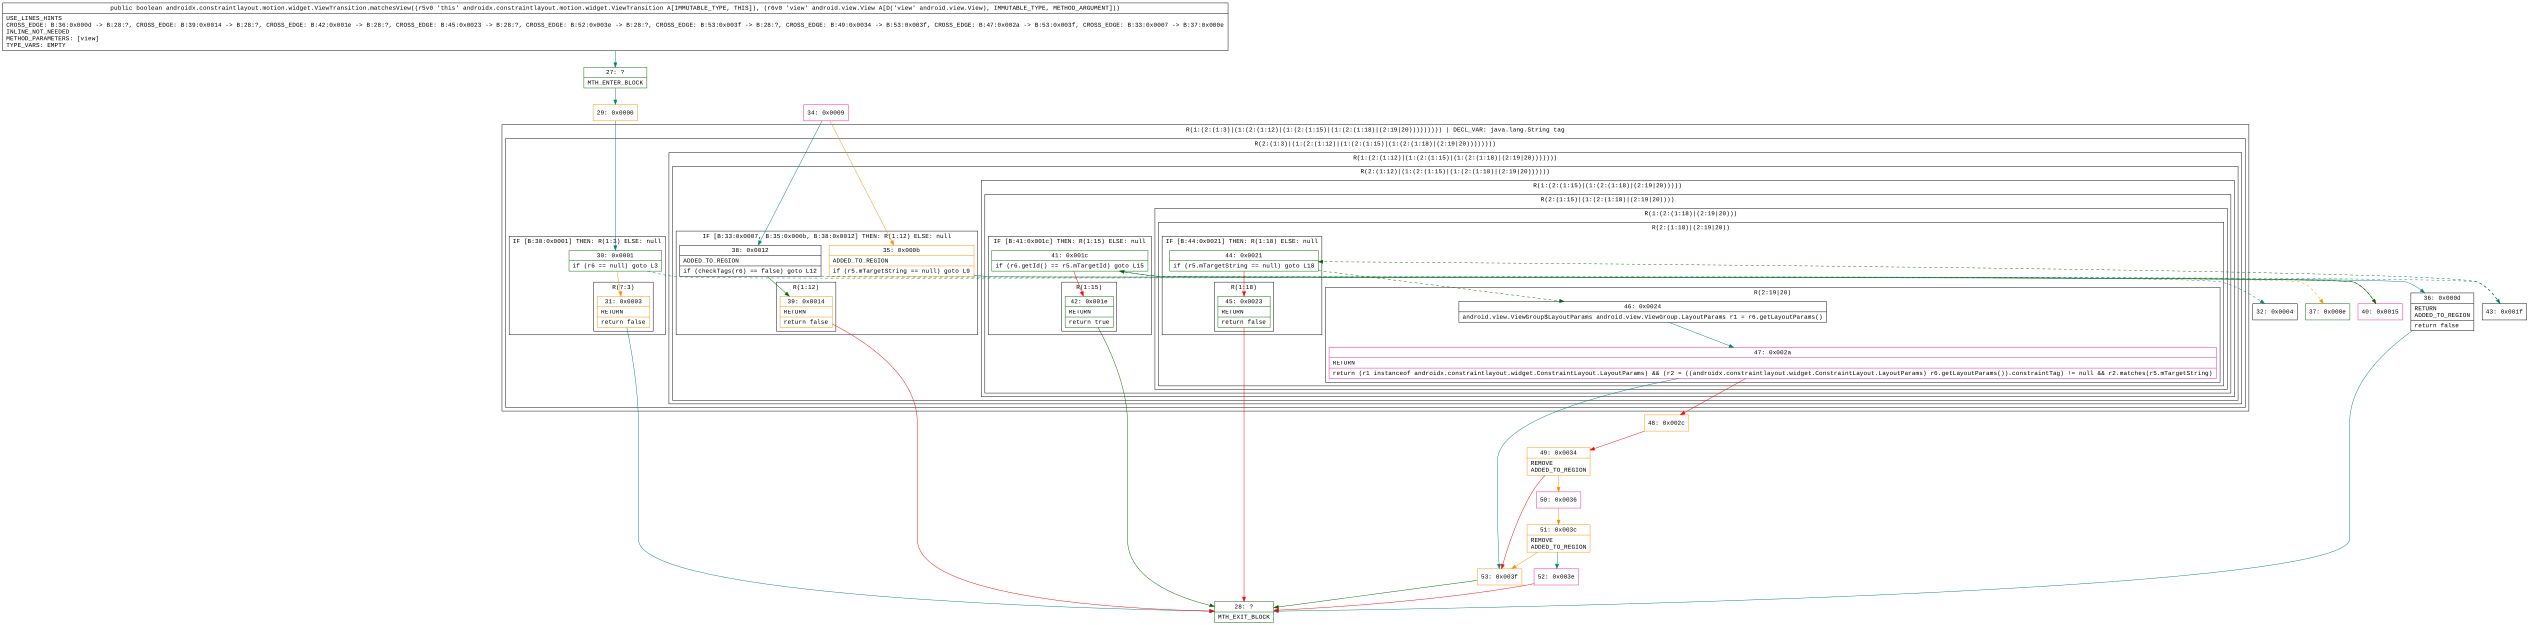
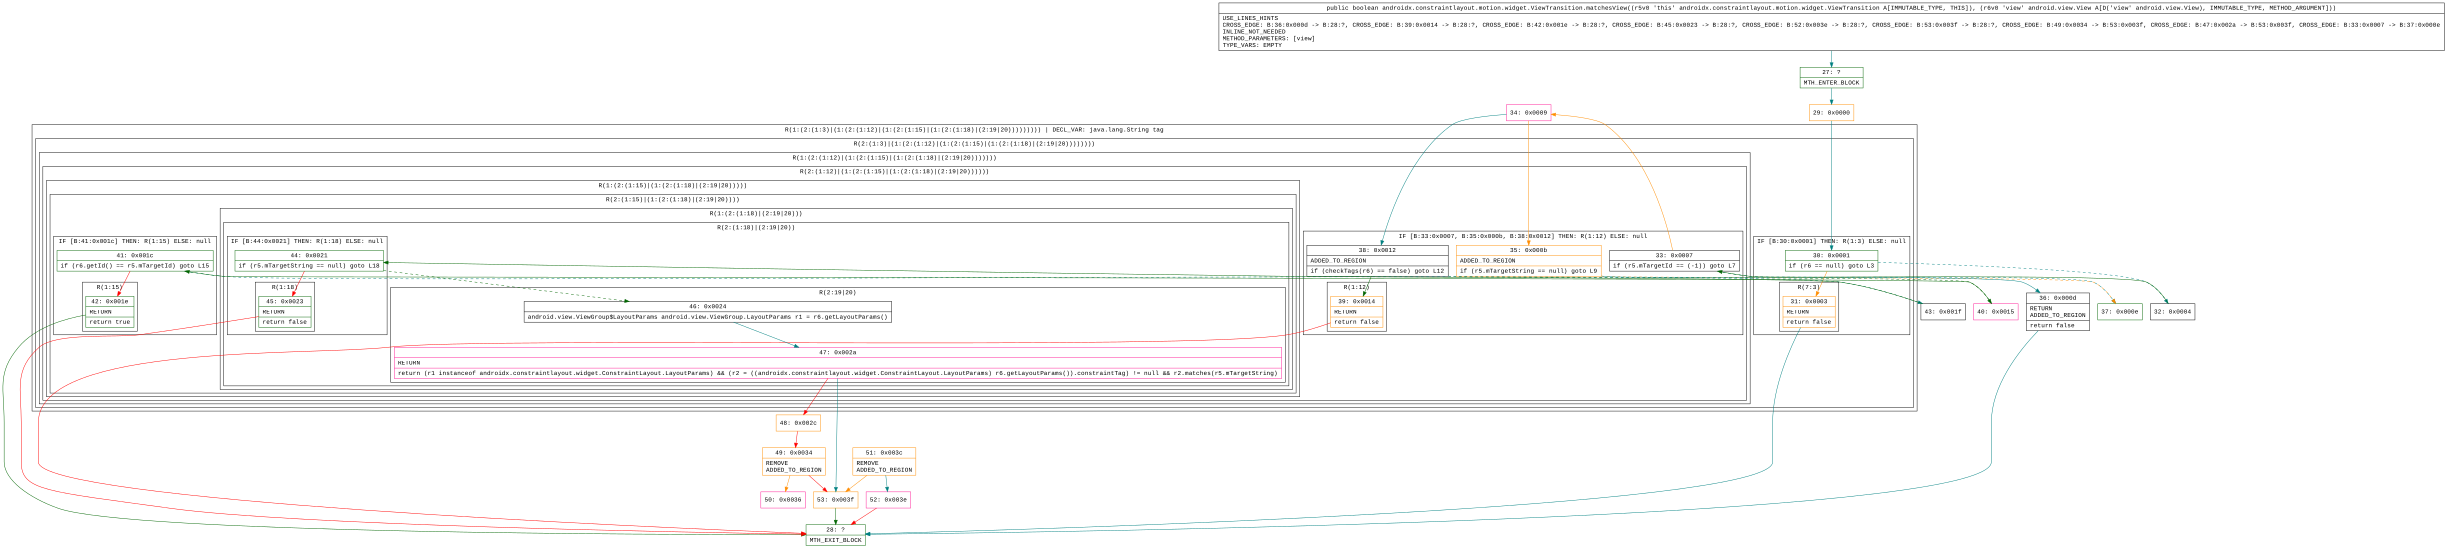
none -> (1675, 261)
(1916, 267) -> (1118, 274)
(1559, 514) -> none
